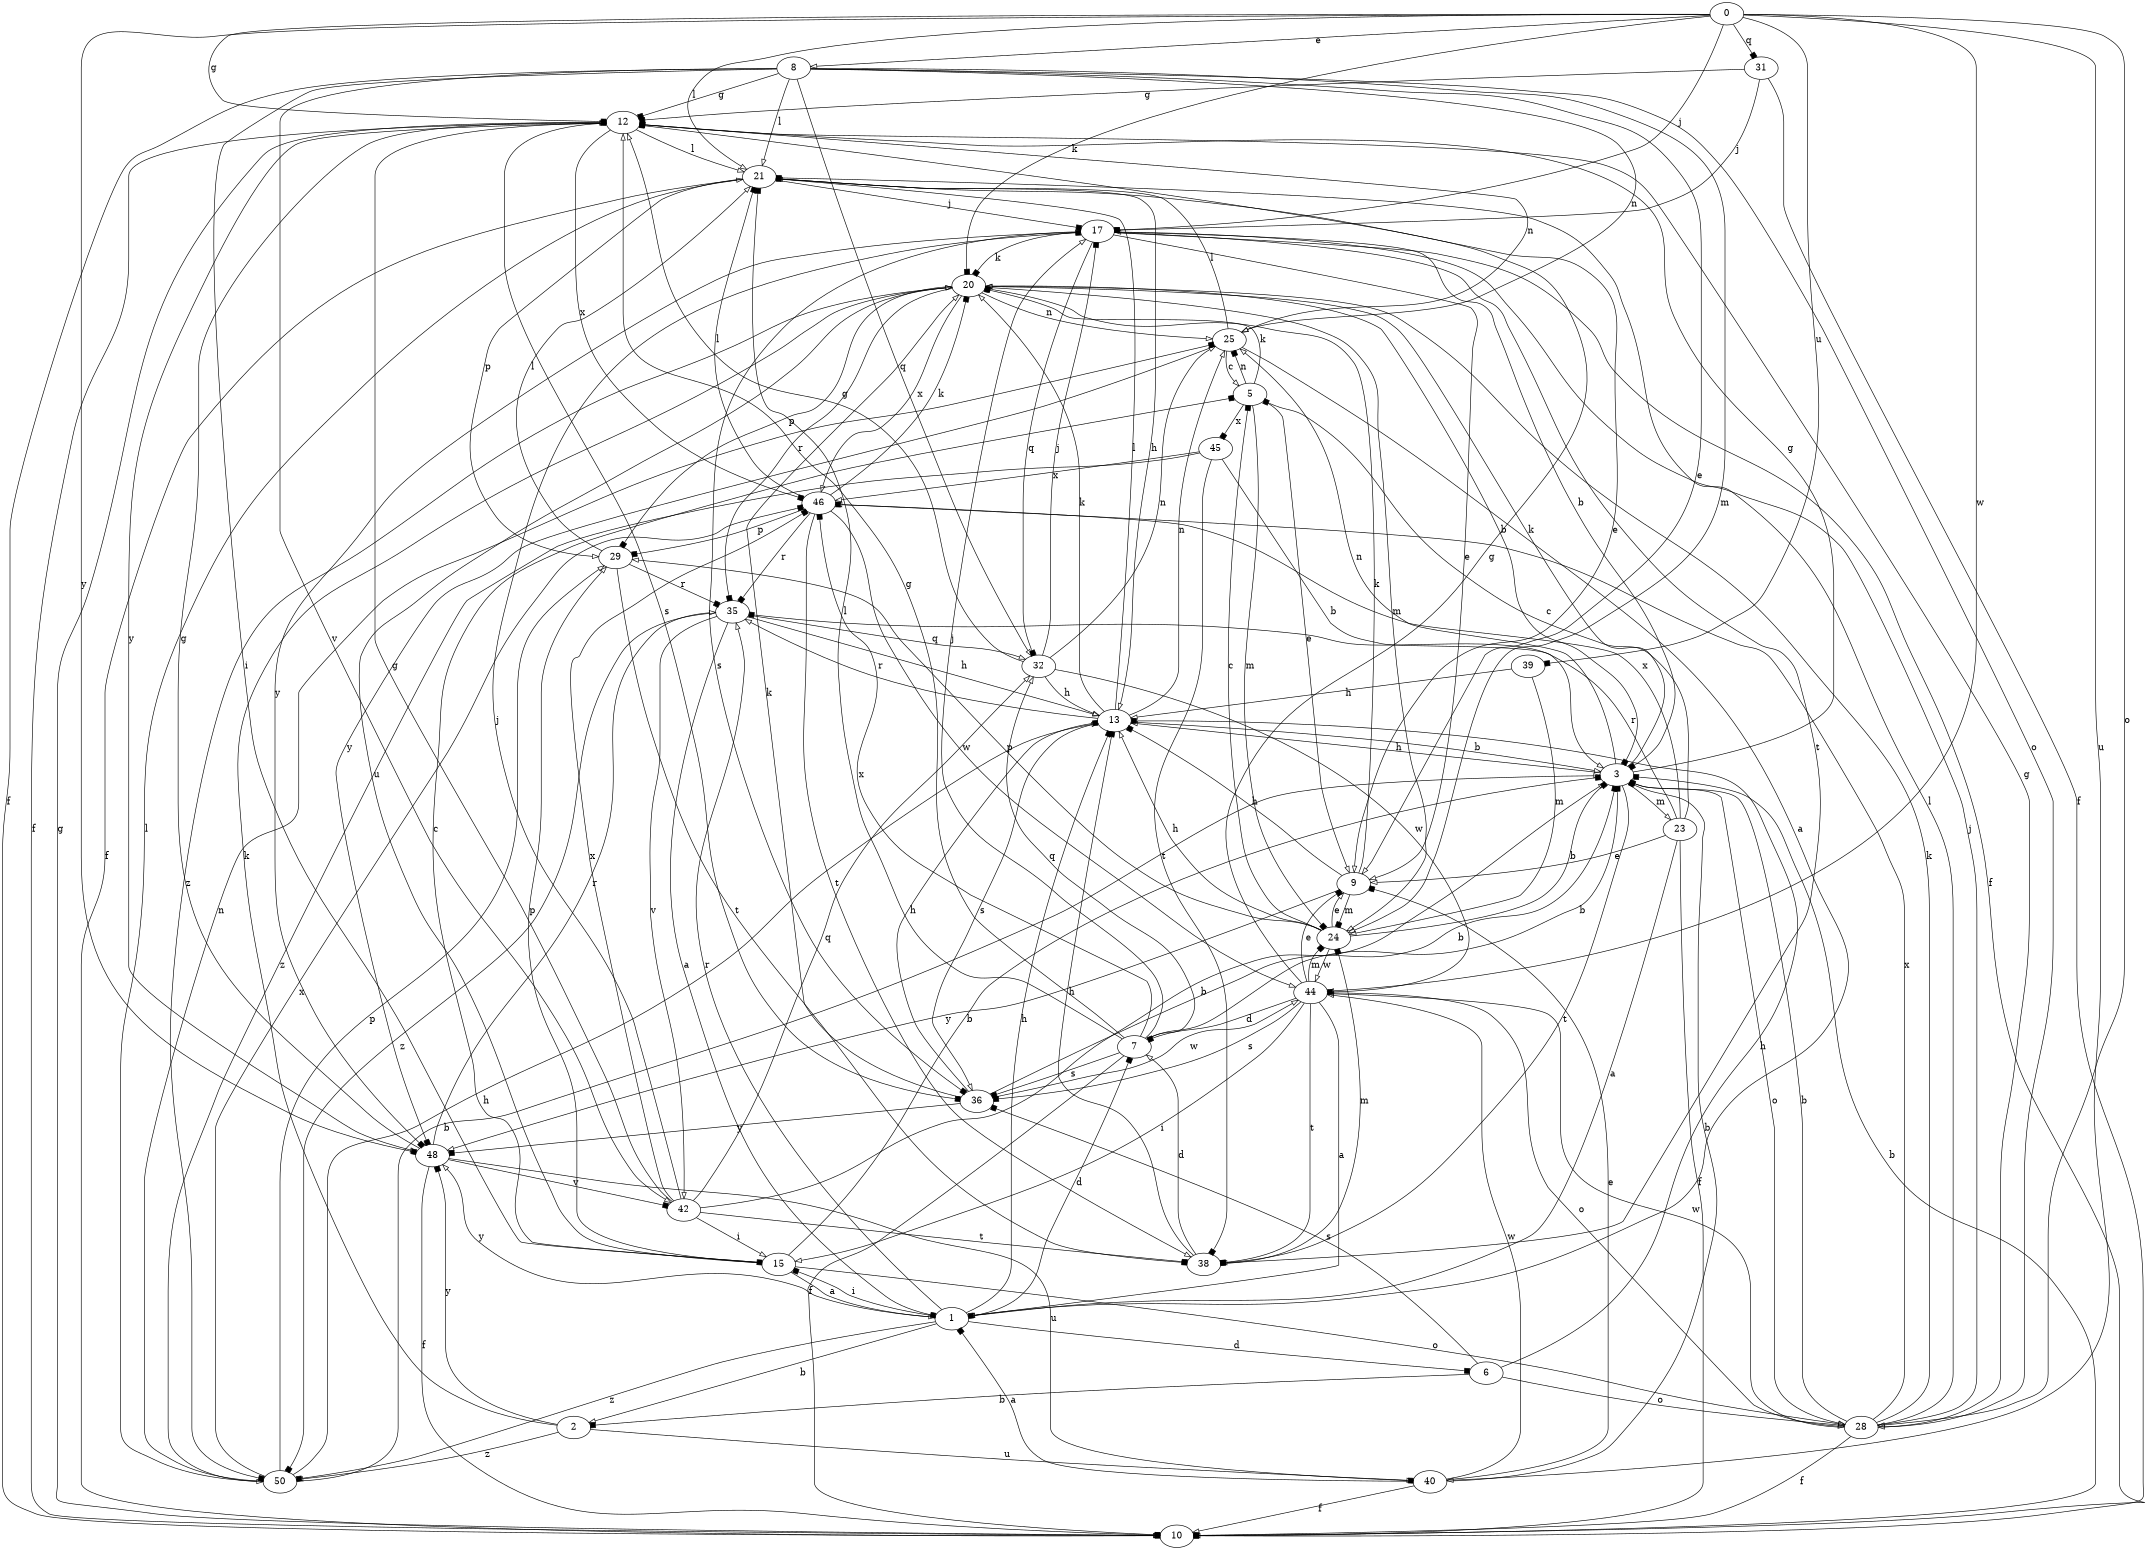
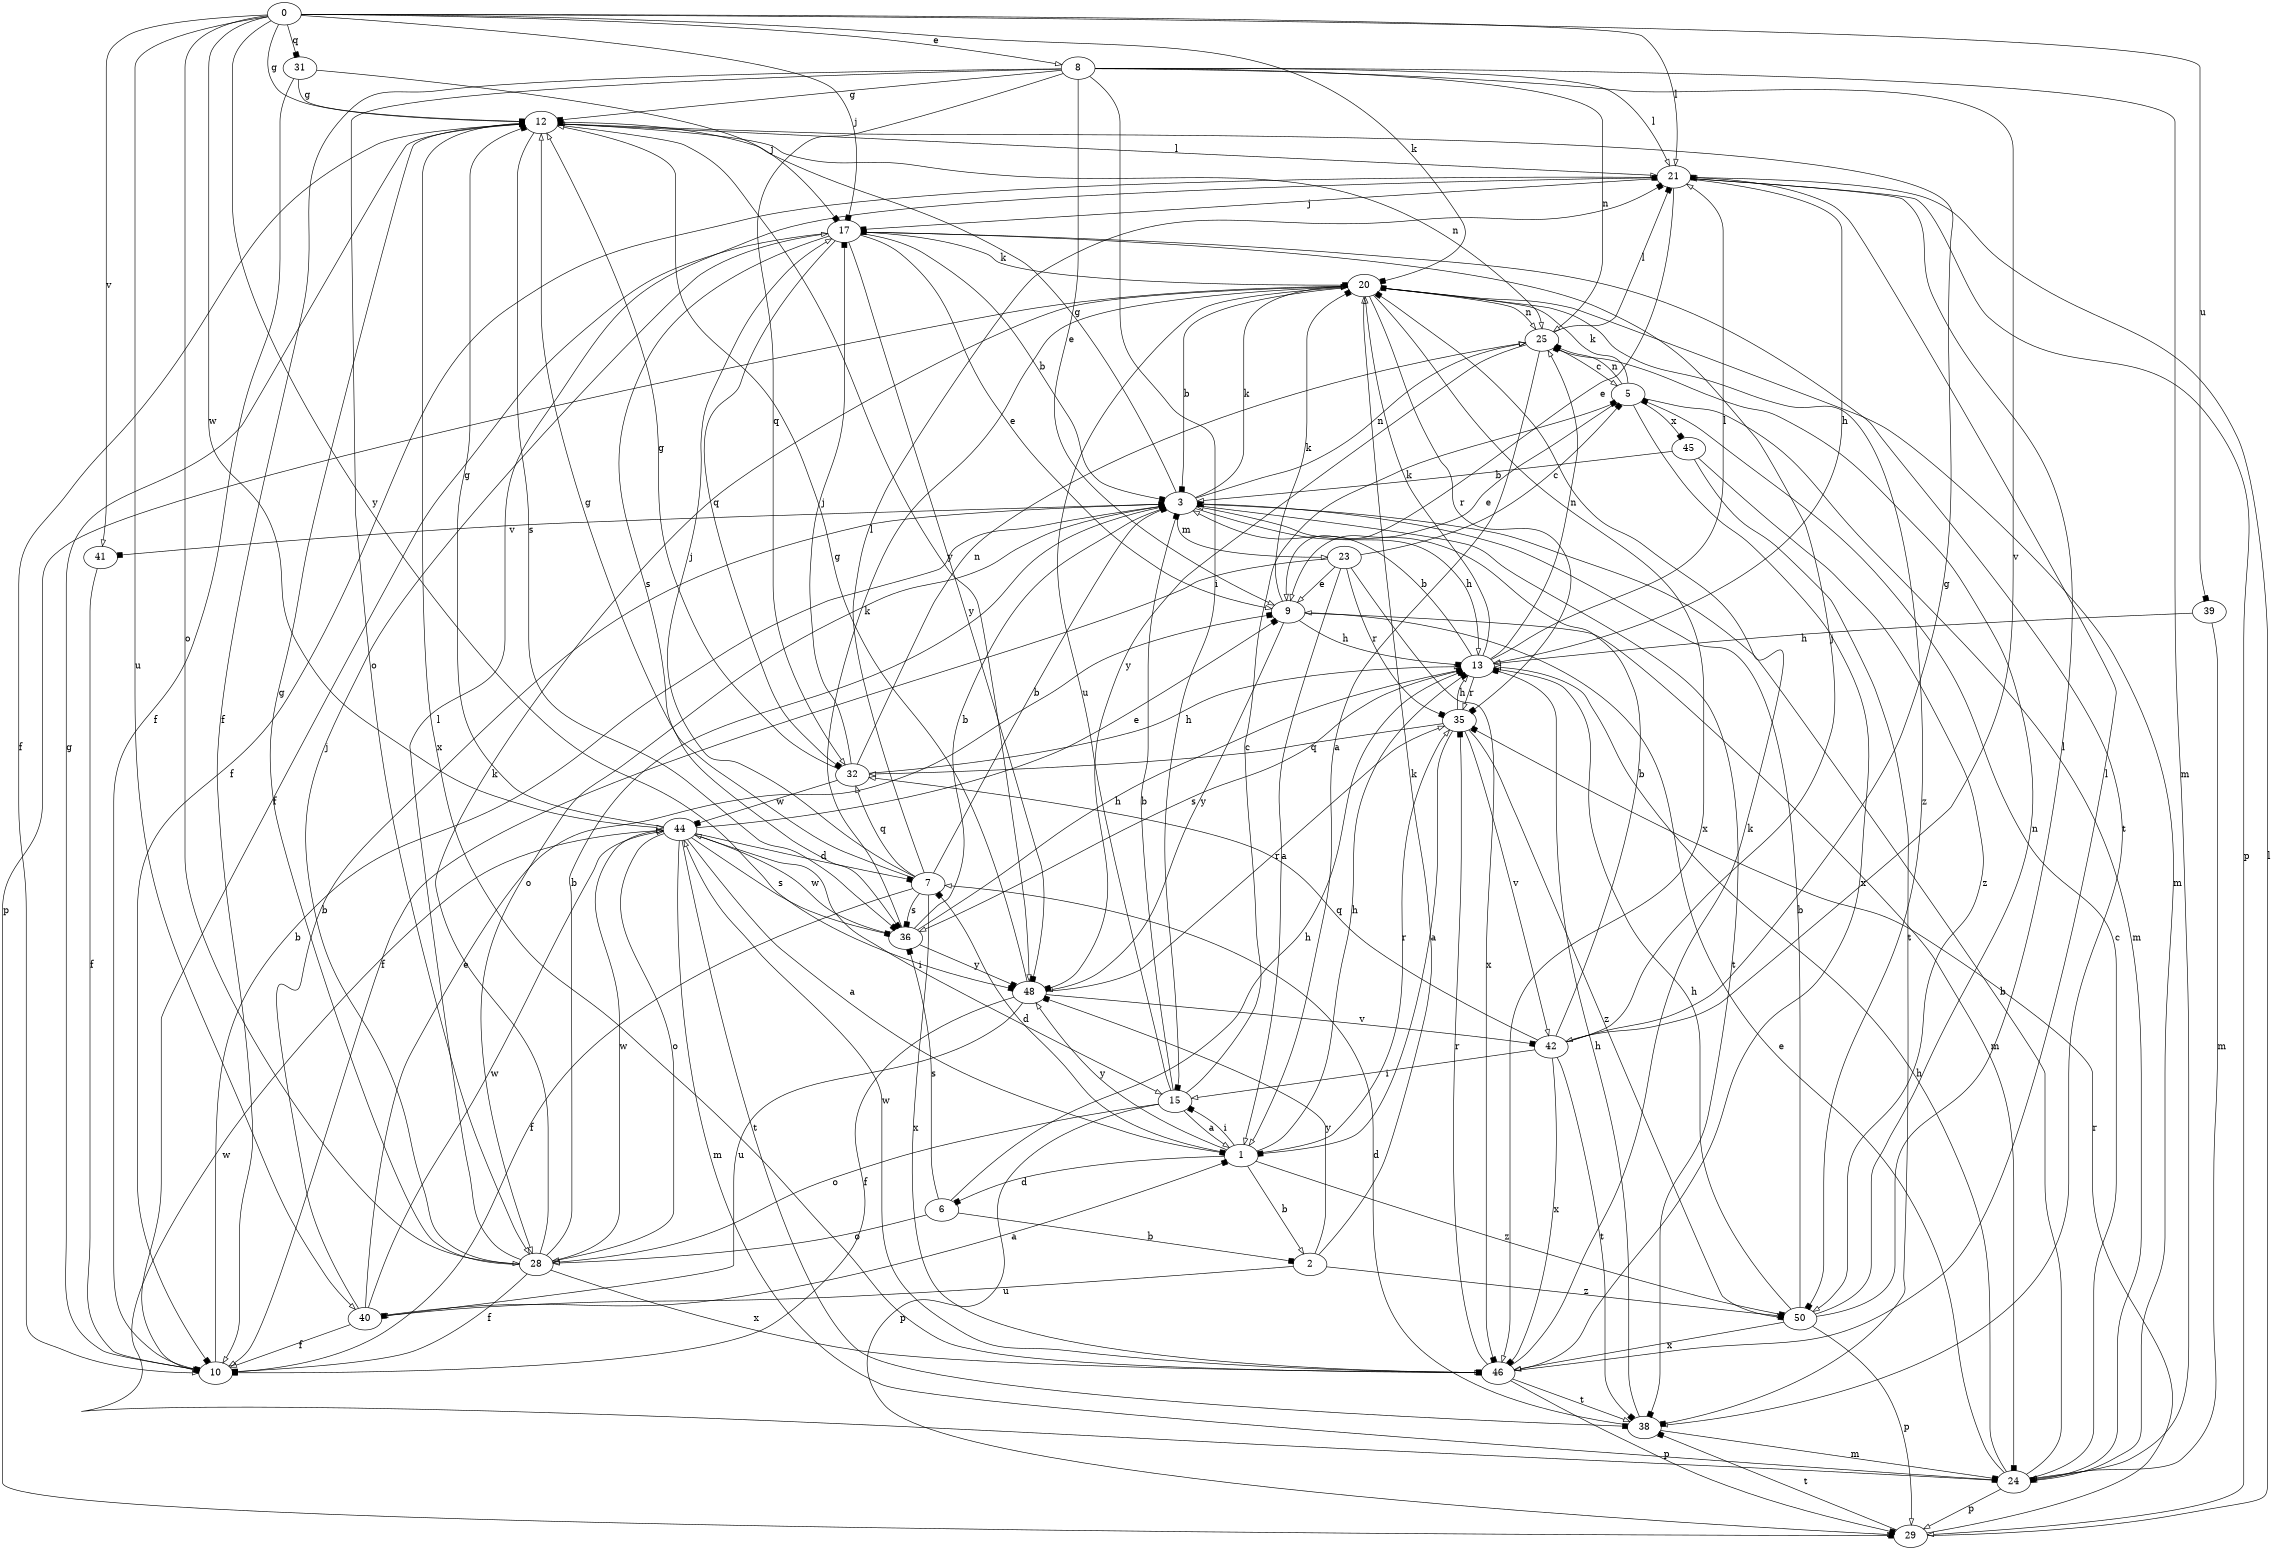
(1021, 476) -> (1845, 935)
none -> (101, 558)
(353, 899) -> (1652, 1345)
